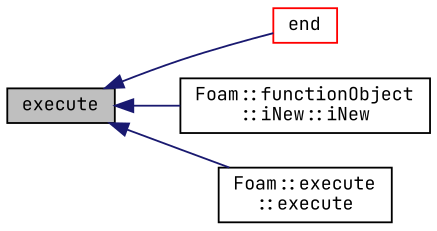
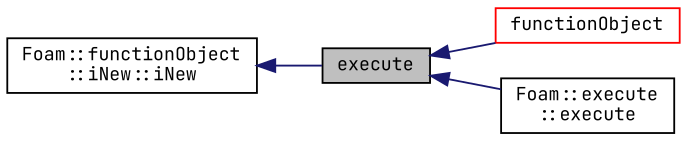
(305, 26) -> (588, 26)
(157, 106) -> (299, 66)
